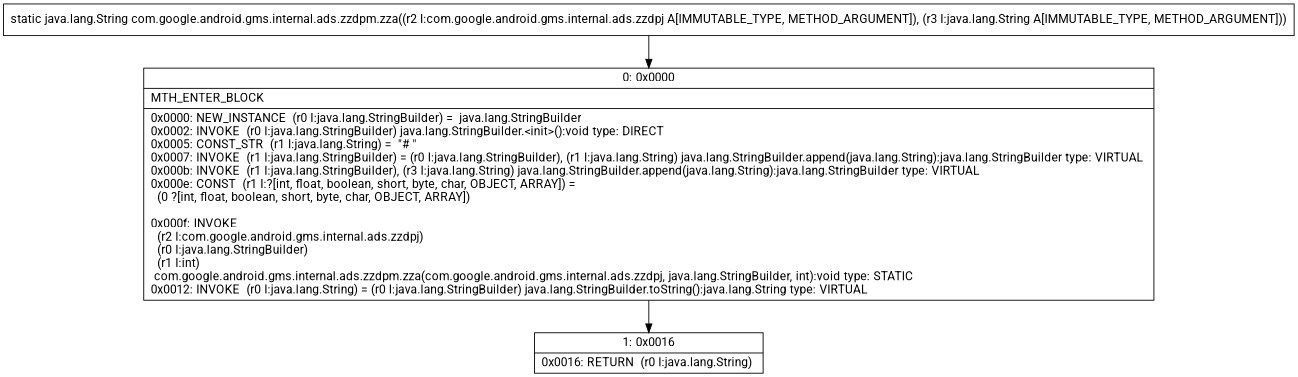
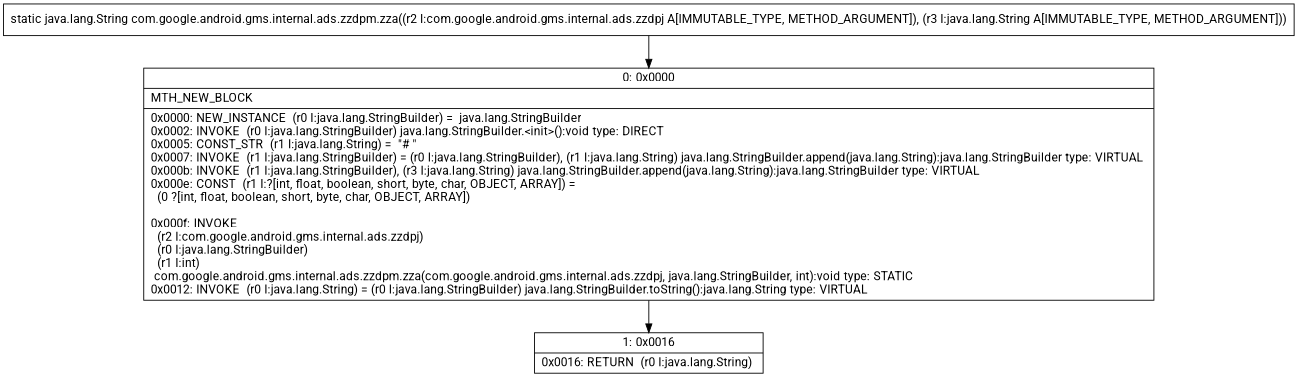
(208, 98) -> (202, 98)
